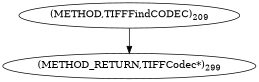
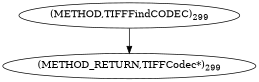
(201, 14) -> (201, 14)
